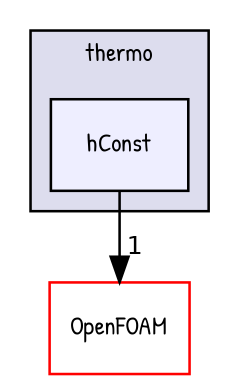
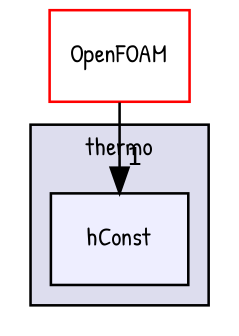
(120, 227) -> (120, 140)
